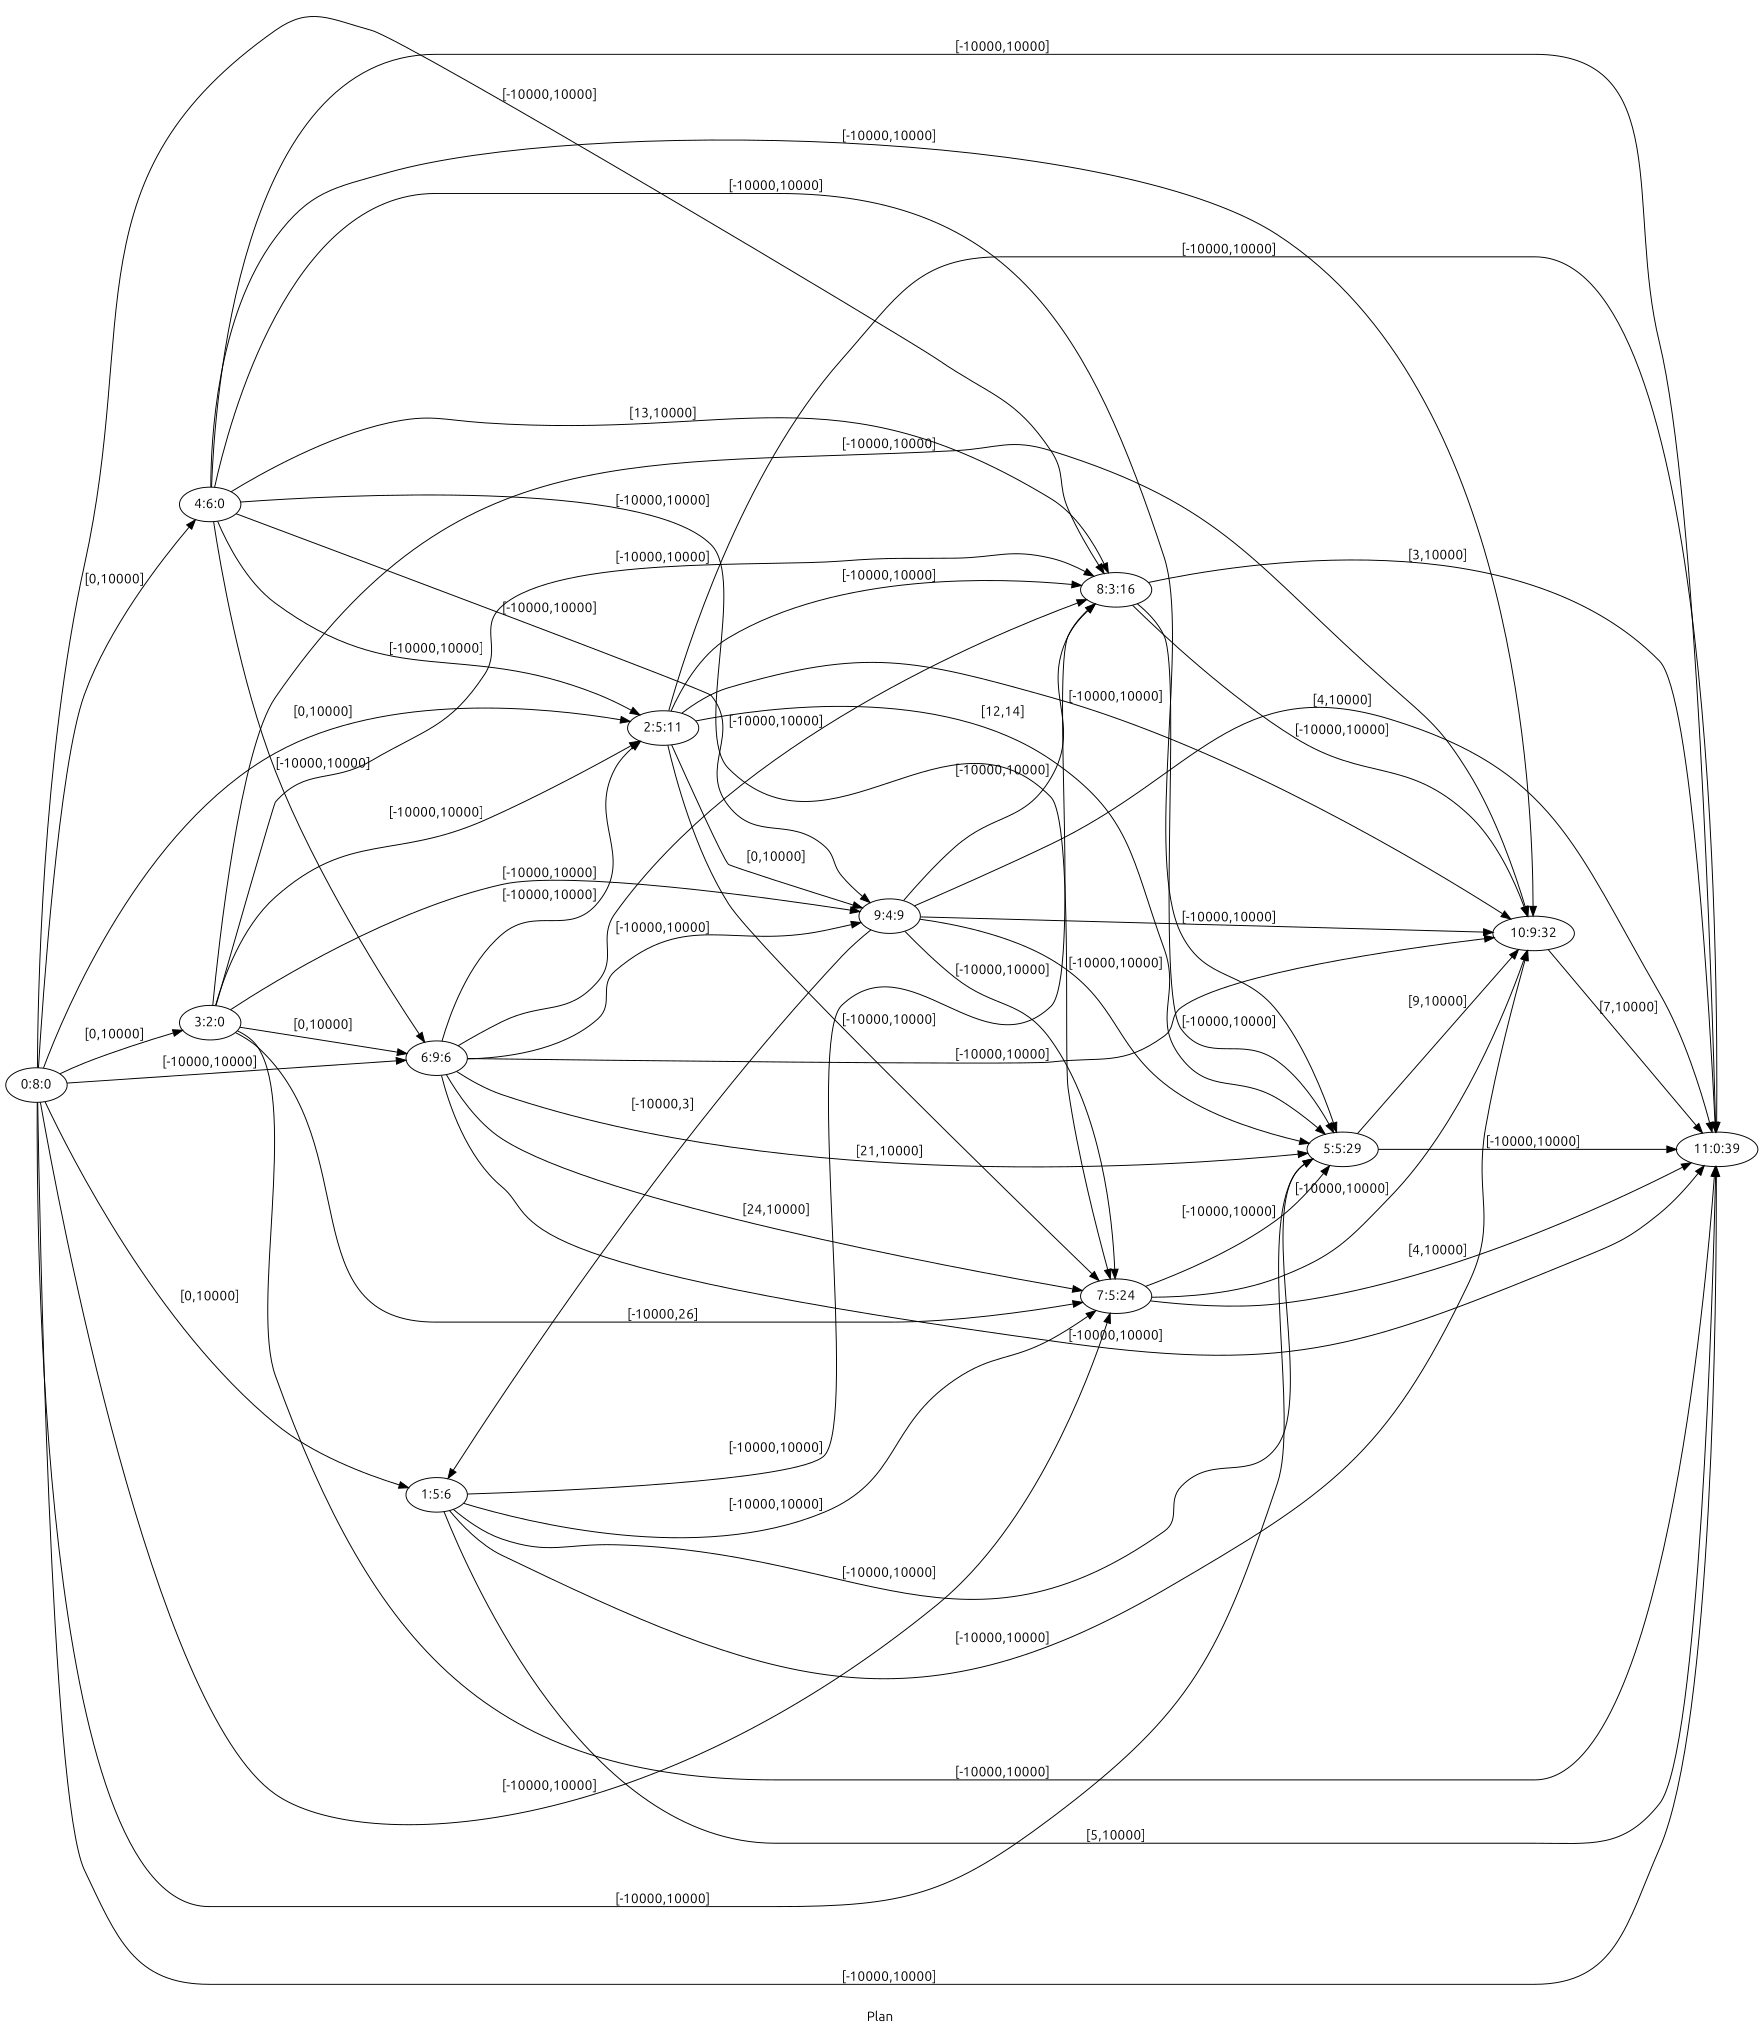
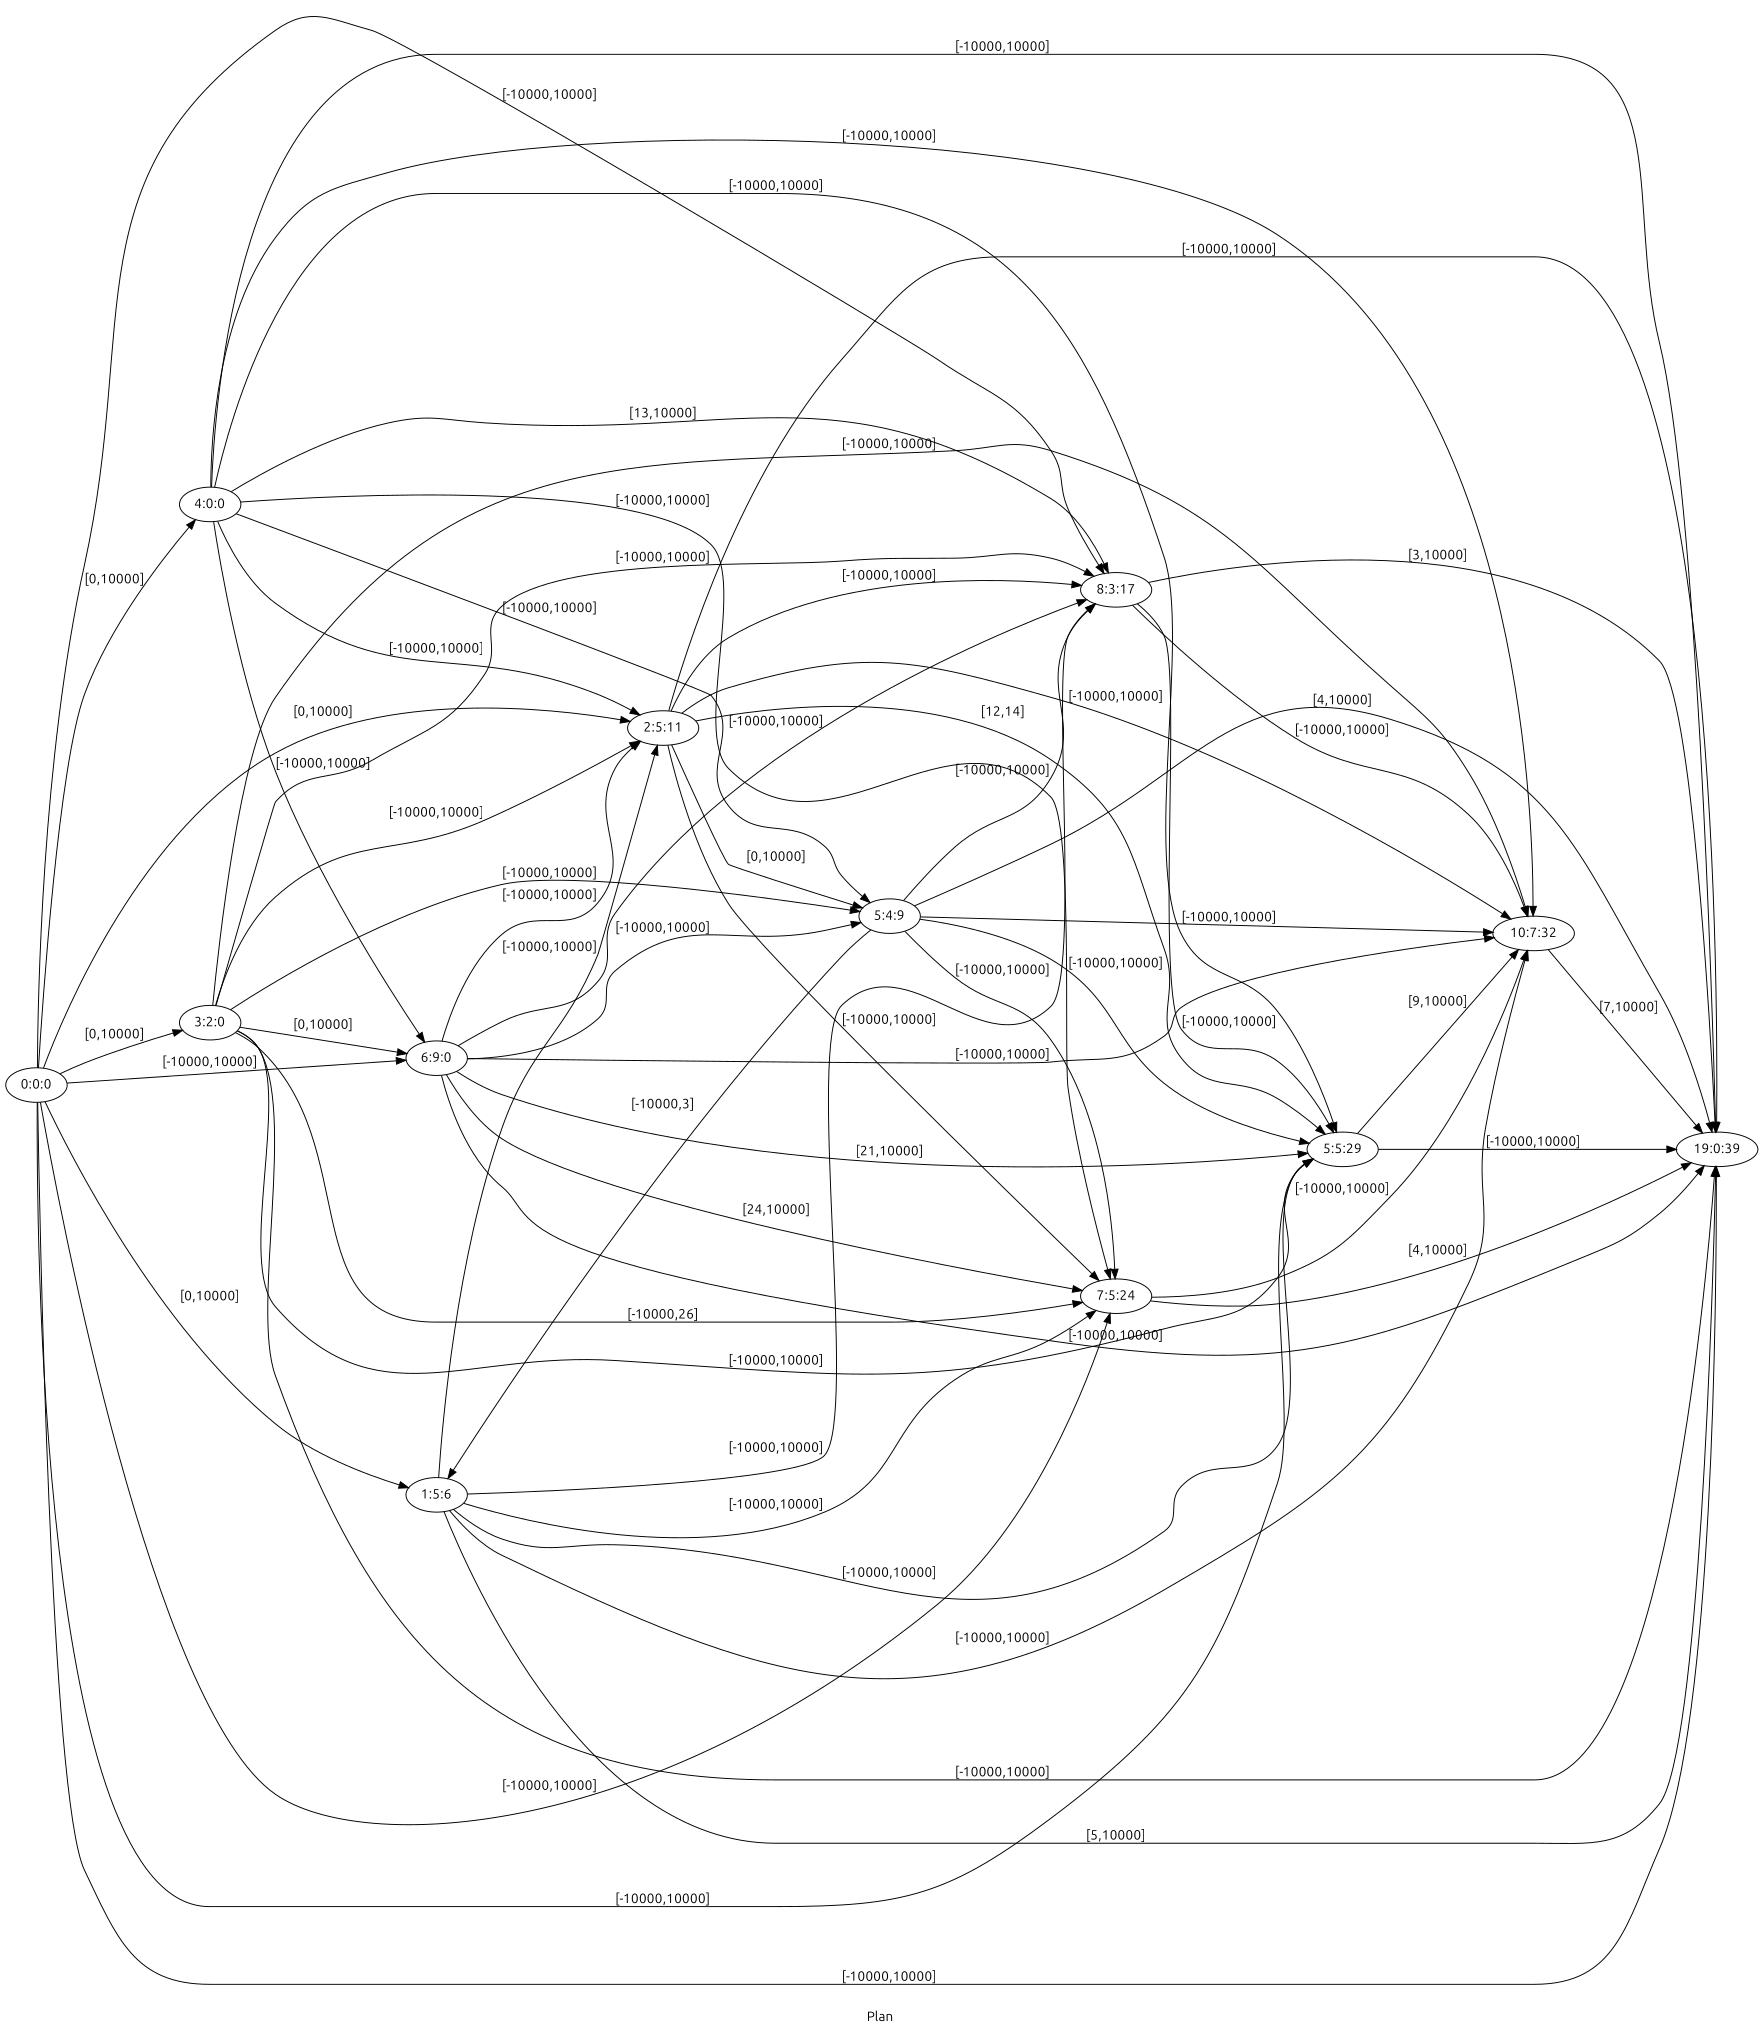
(210, 504) -> (210, 504)
(1116, 590) -> (1116, 590)
(890, 916) -> (890, 916)
(1534, 933) -> (1534, 933)
(437, 1058) -> (437, 1058)
(36, 1085) -> (36, 1085)
none -> (511, 1105)
(1717, 1149) -> (1717, 1149)
(1242, 1242) -> (692, 1366)
